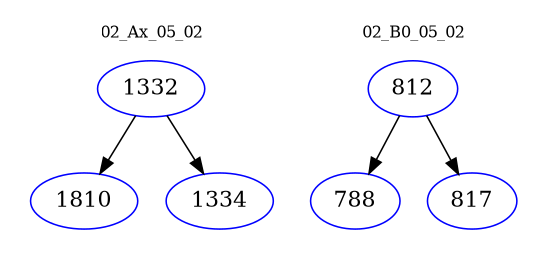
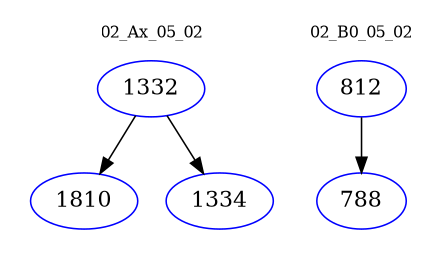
(472, 201) -> none
